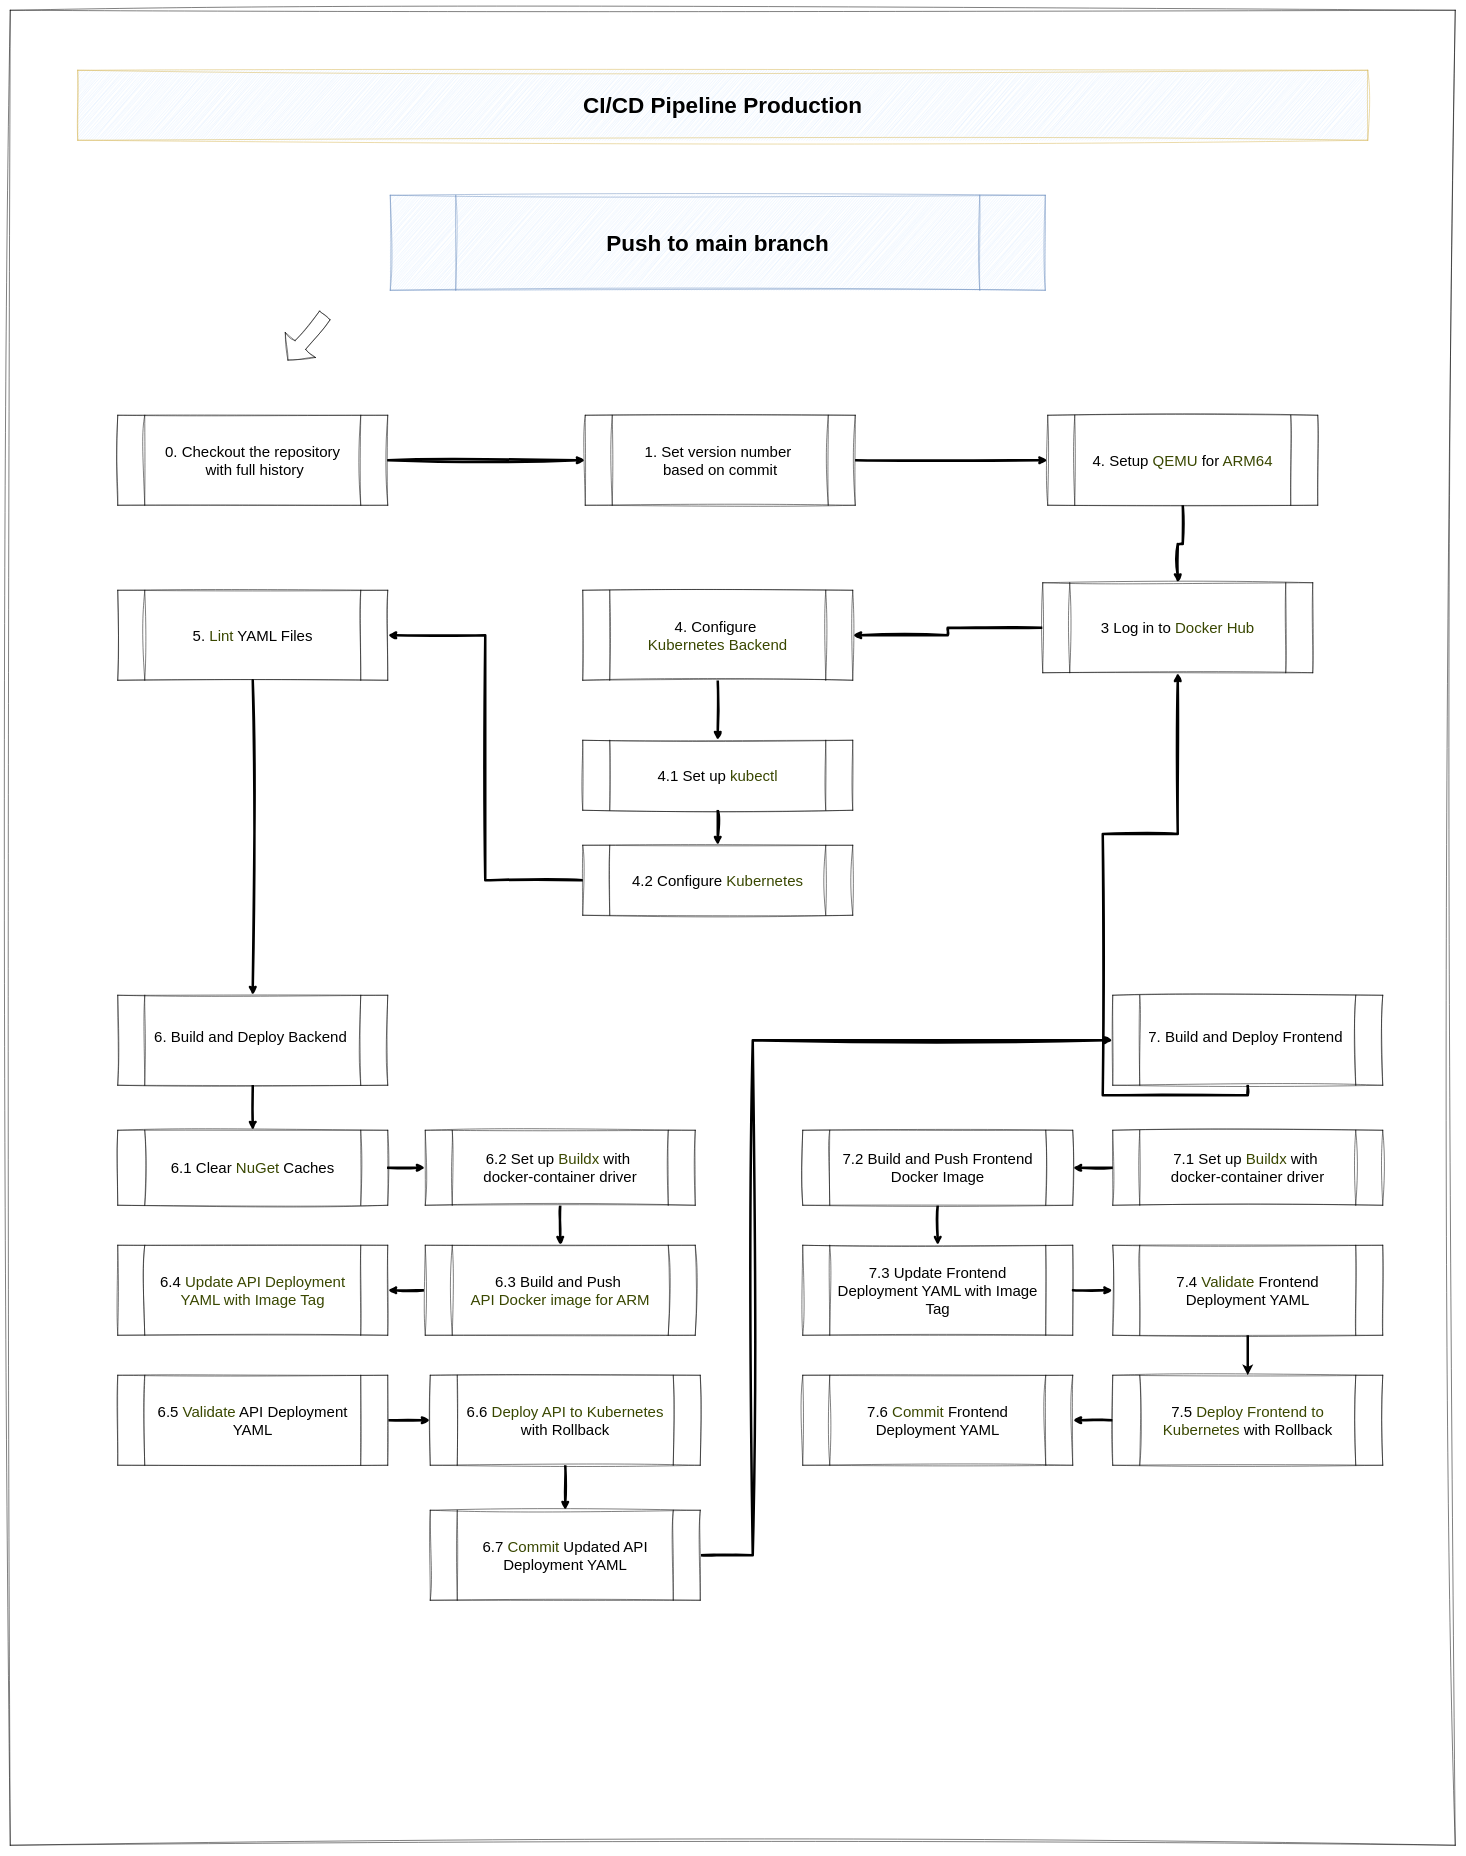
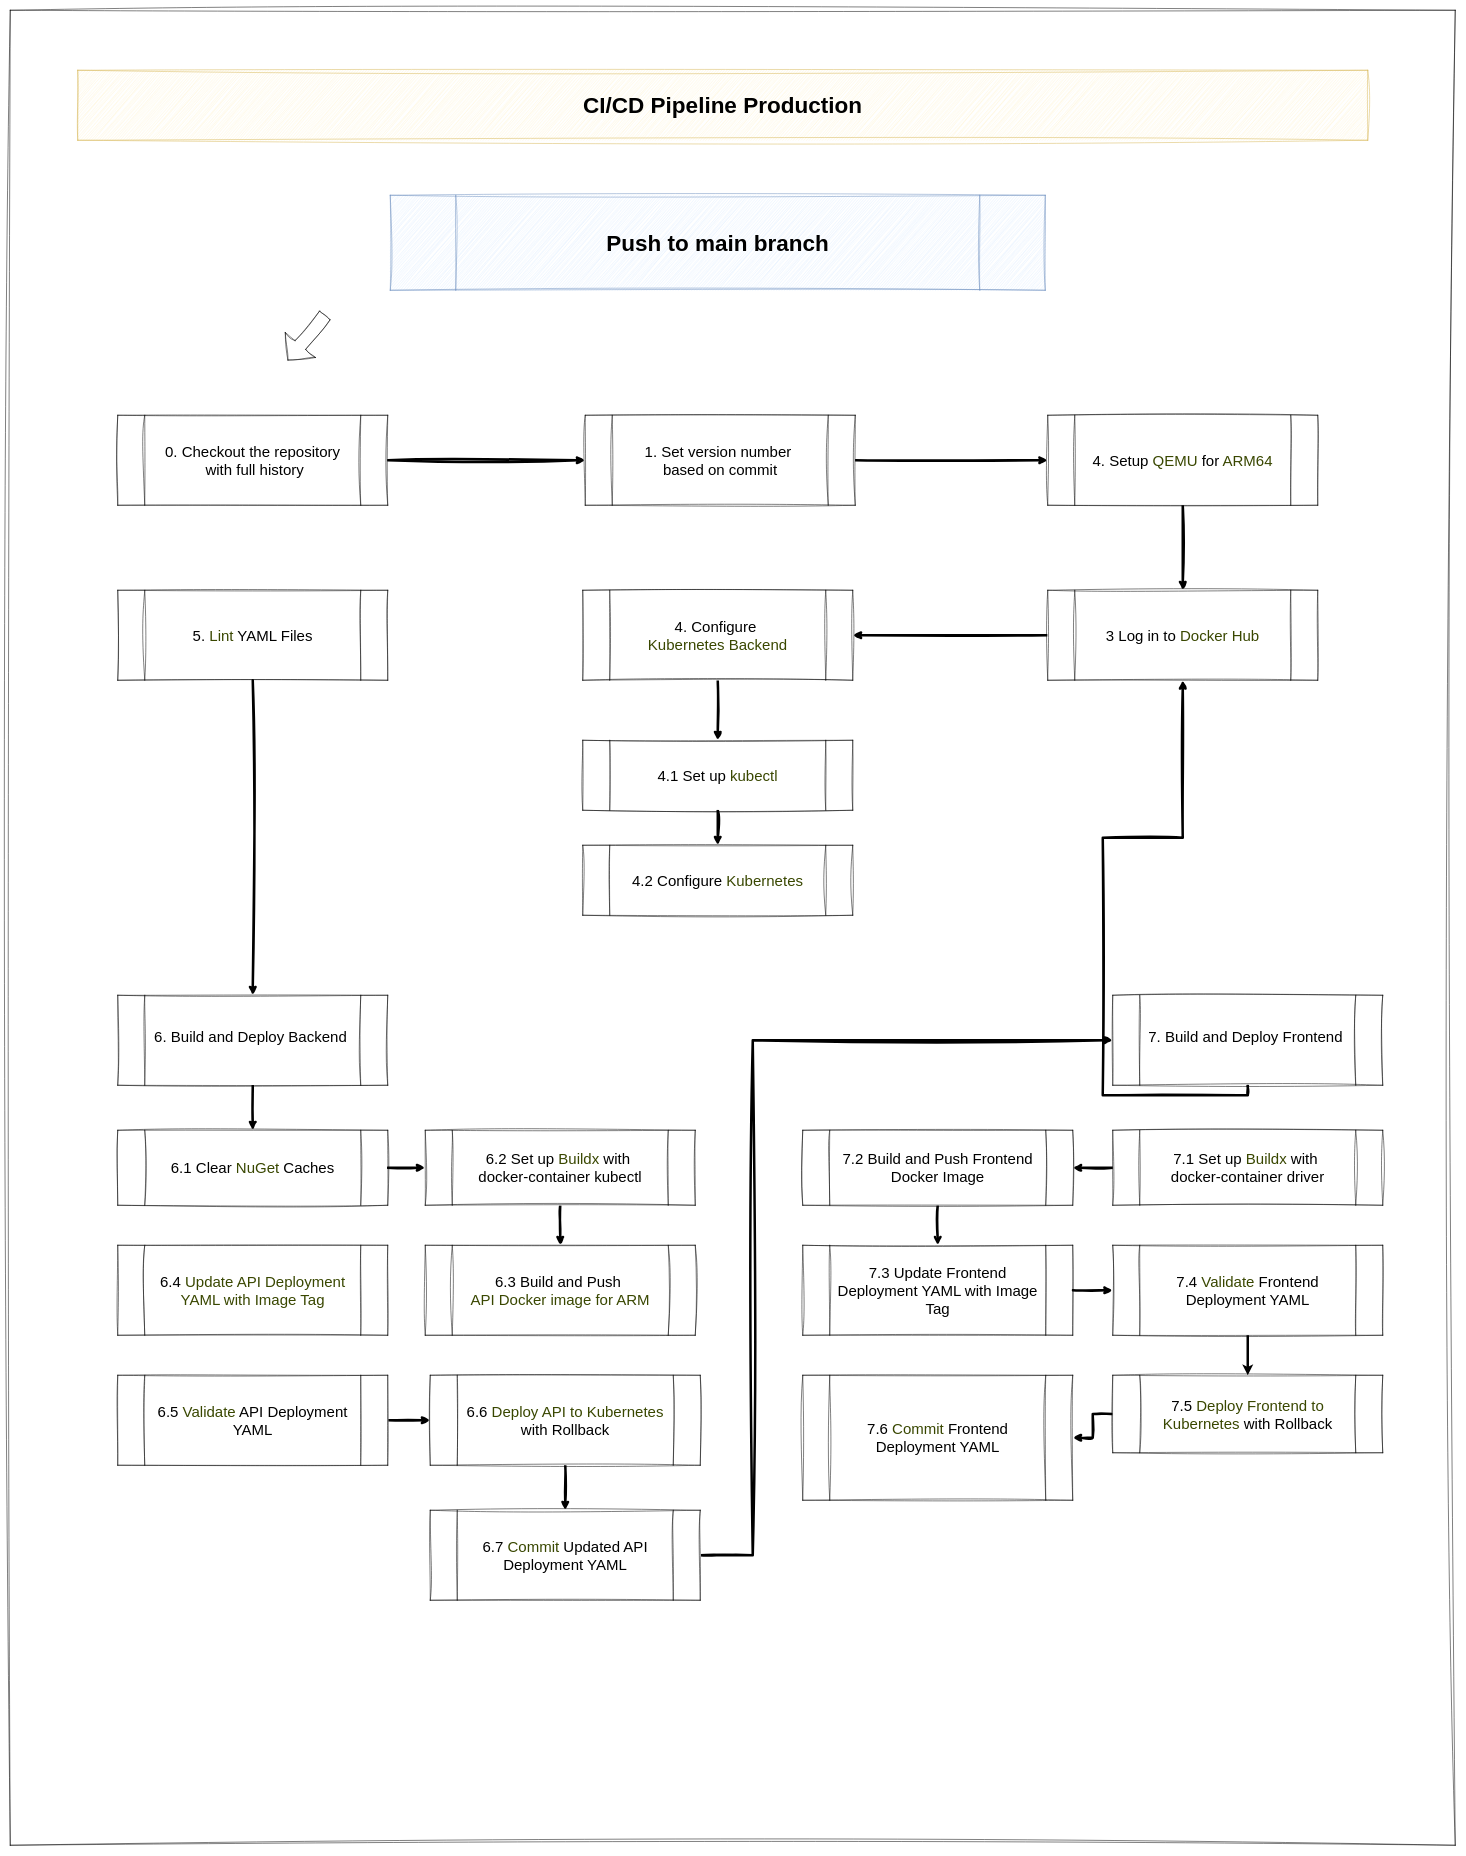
(723, 105) -> (723, 105)
(1178, 628) -> (1183, 635)
(485, 761) -> none
(560, 1168) -> (560, 1168)
(410, 1290) -> none
(938, 1420) -> (938, 1438)
(1248, 1420) -> (1248, 1414)
